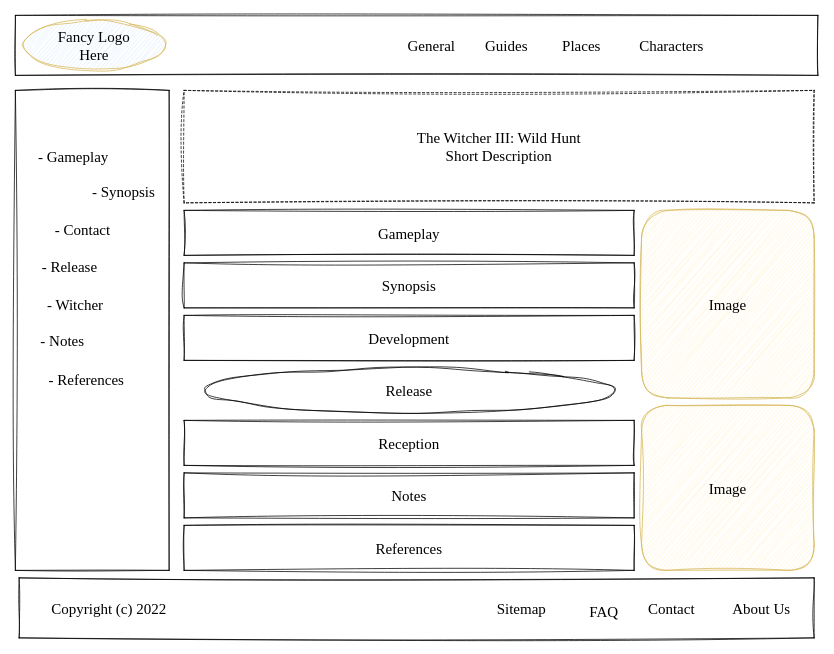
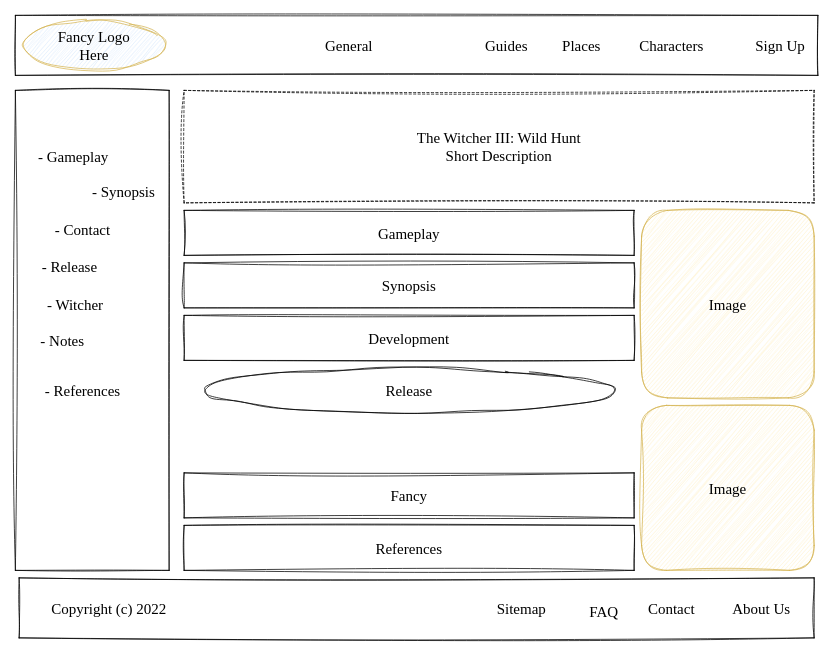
(432, 45) -> (349, 45)
none -> (780, 45)
(87, 379) -> (83, 390)
(409, 443) -> none
(409, 495) -> (409, 495)
